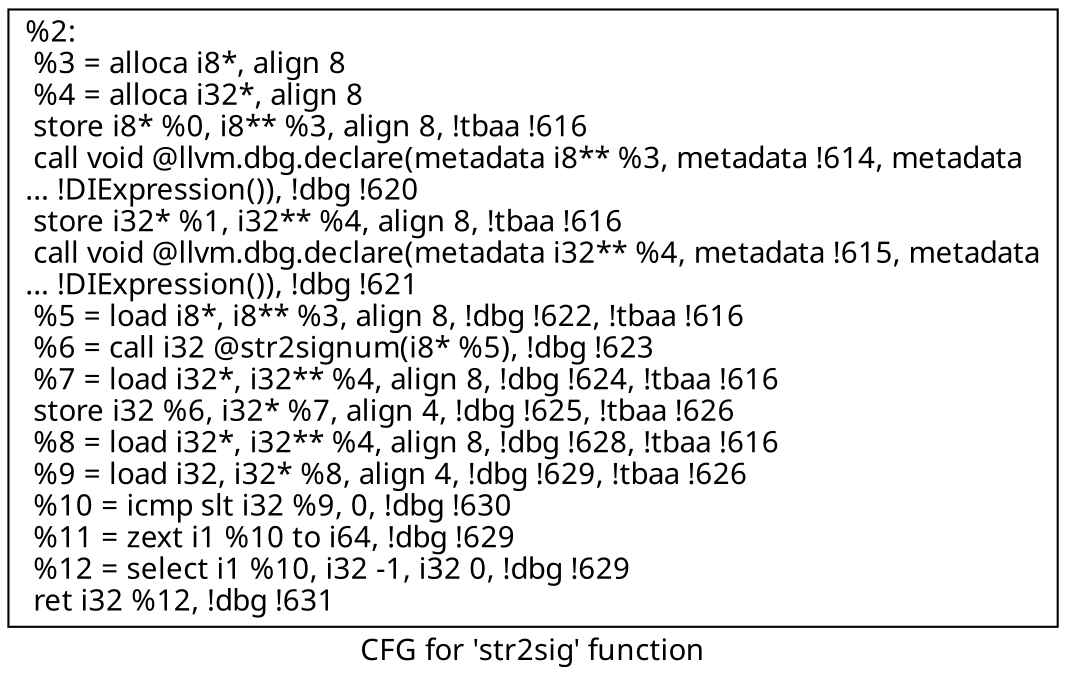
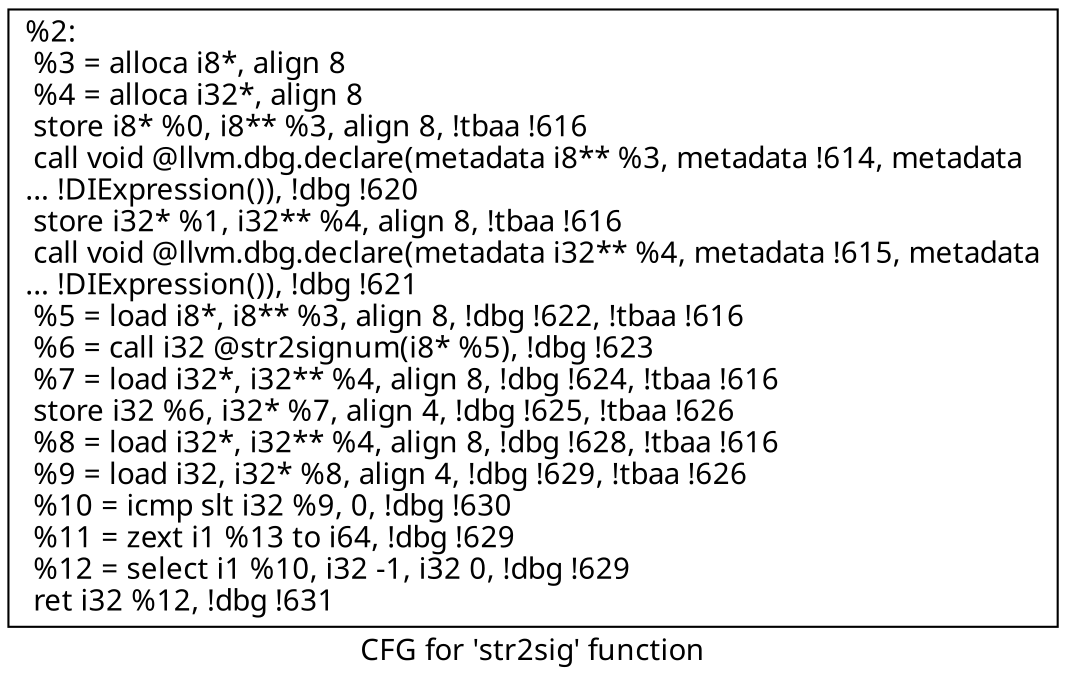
(271, 538) -> (271, 538)
